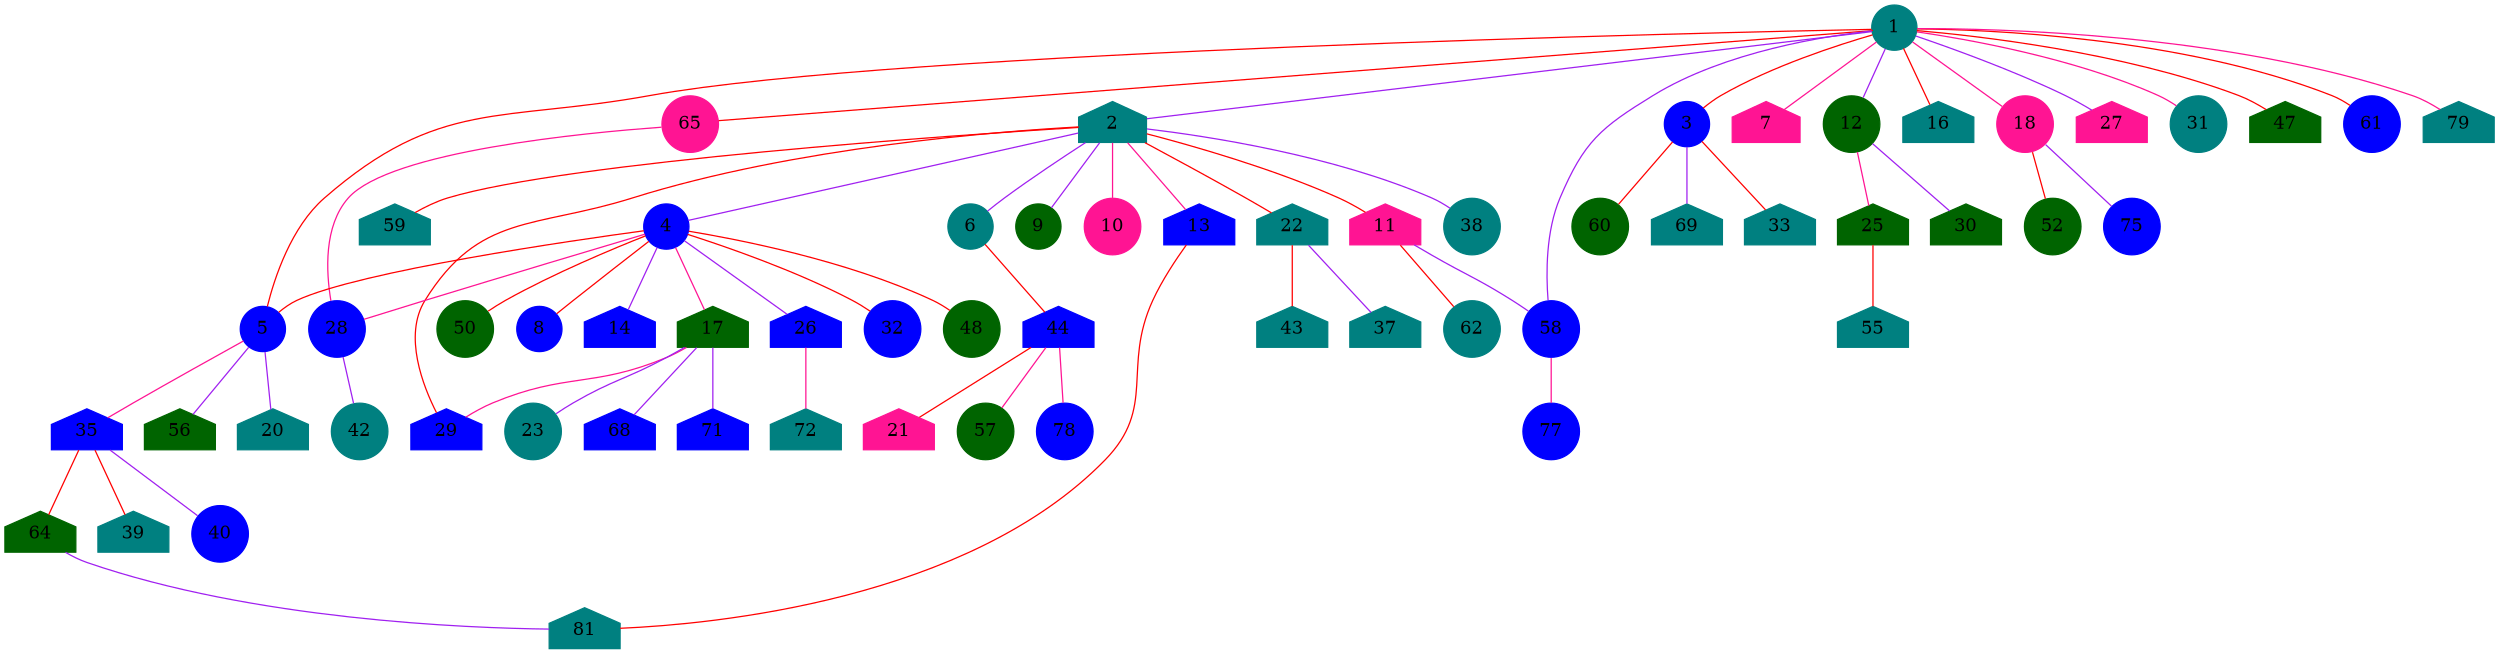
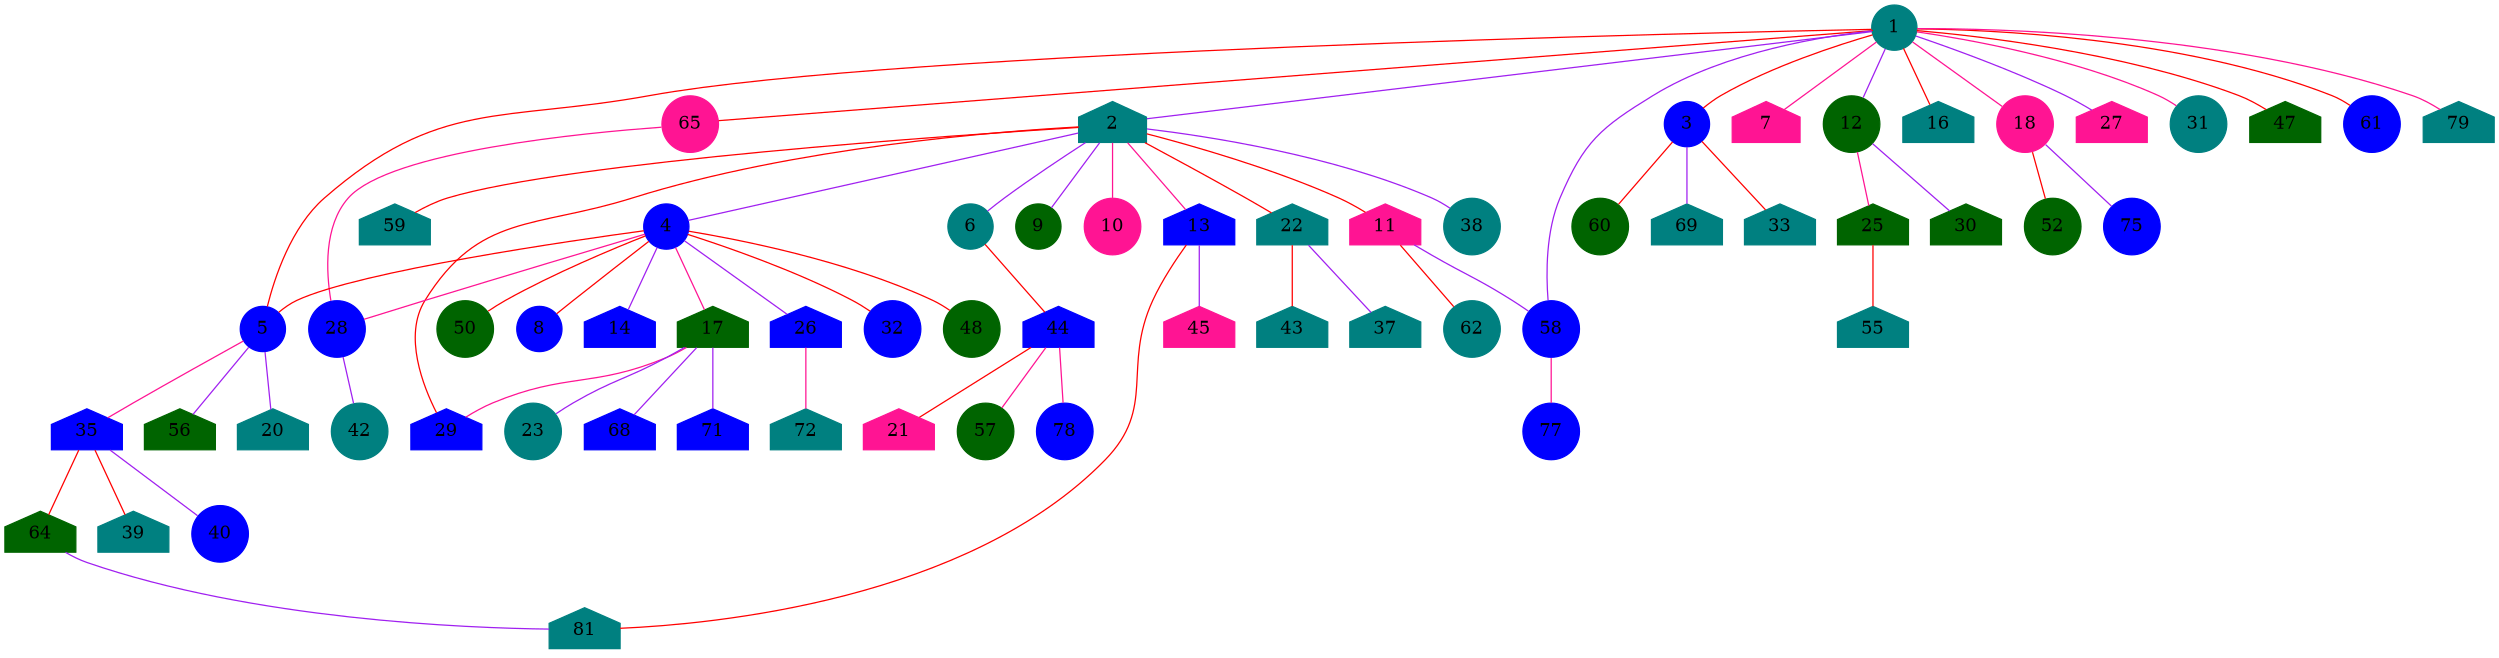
none -> (1199, 329)
